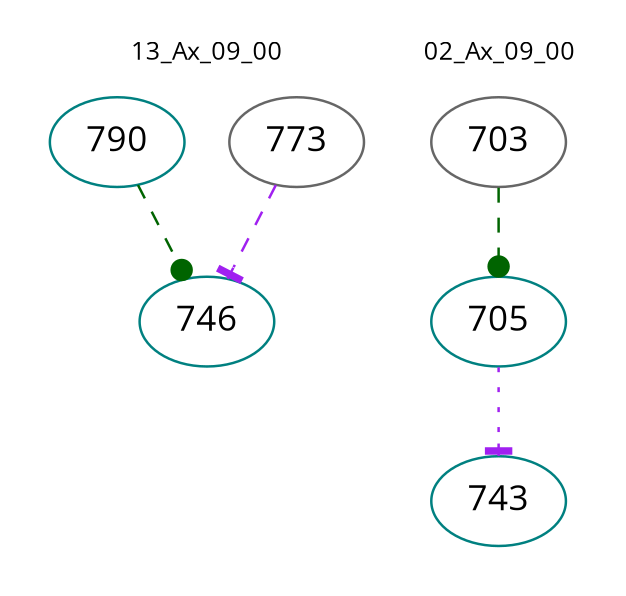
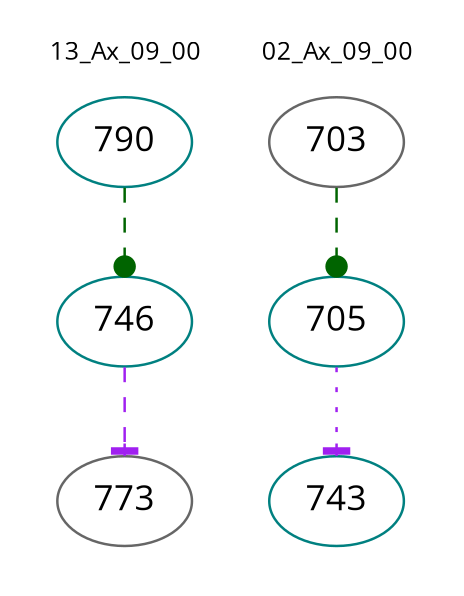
(255, 226) -> (125, 405)
